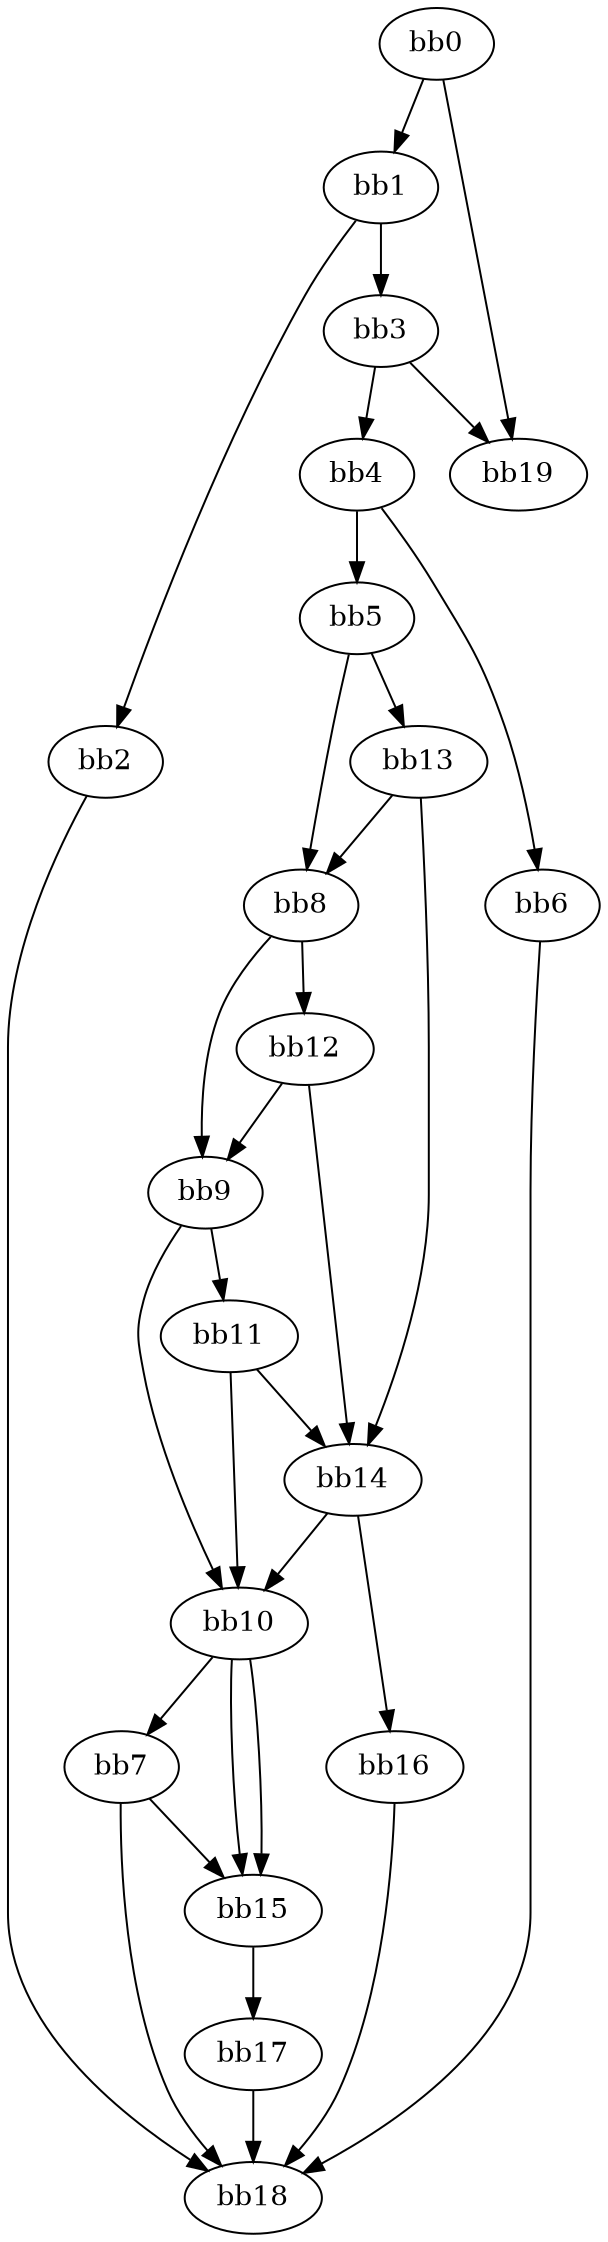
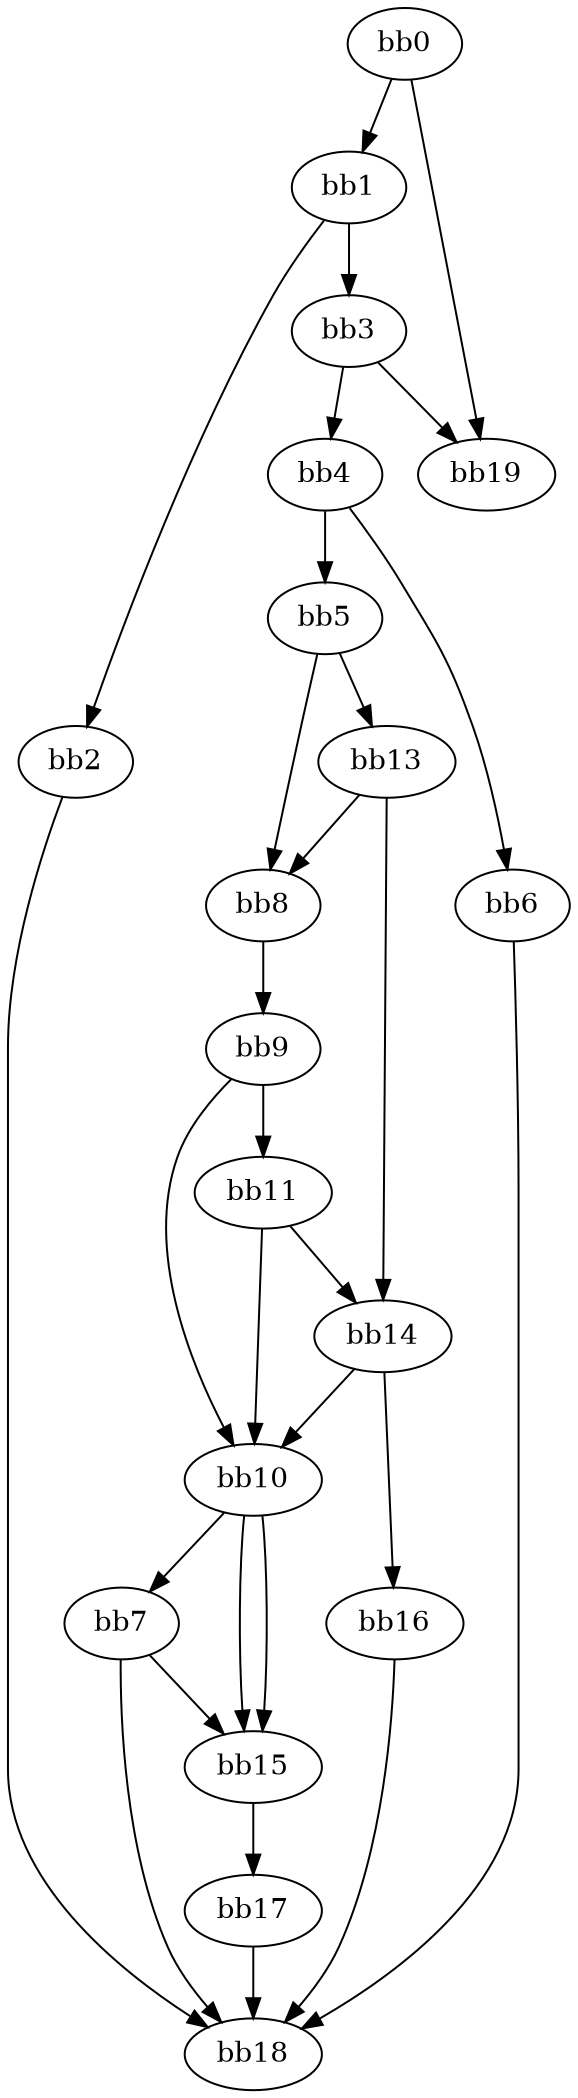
(305, 1049) -> none
